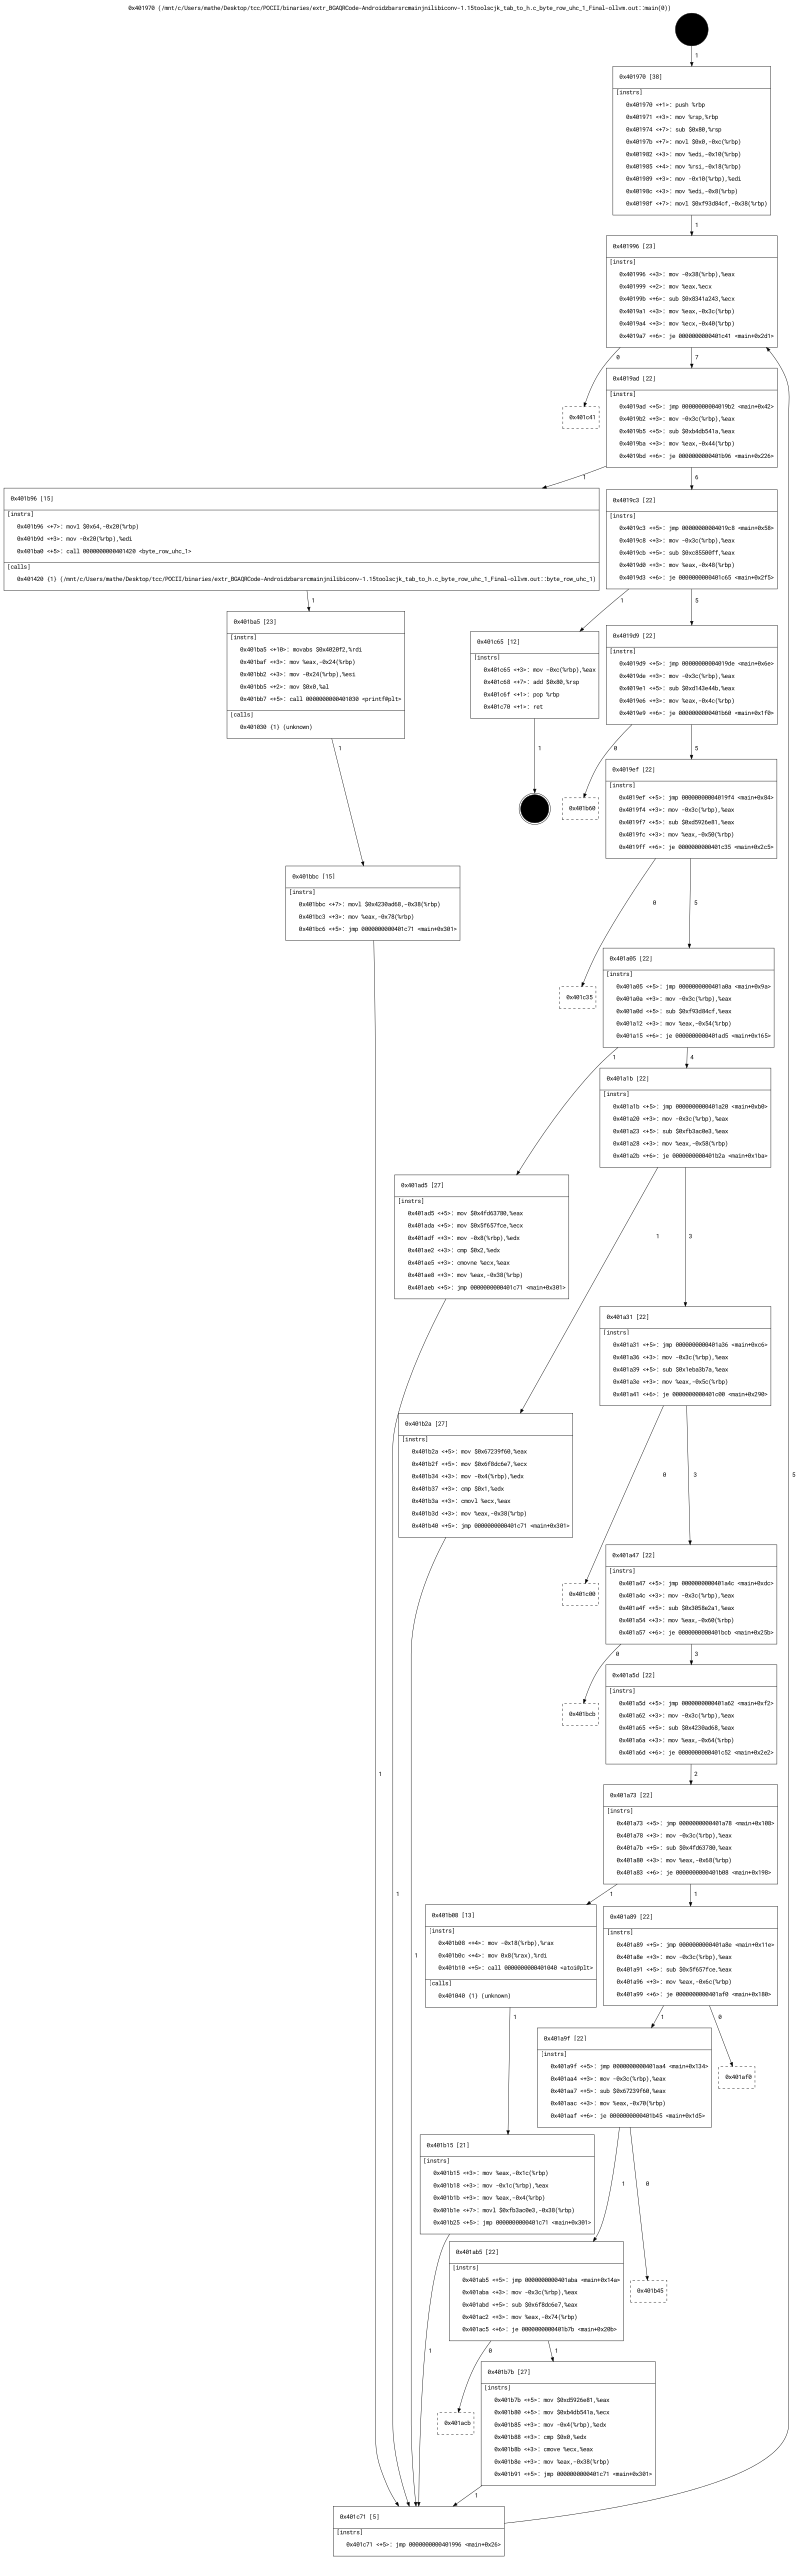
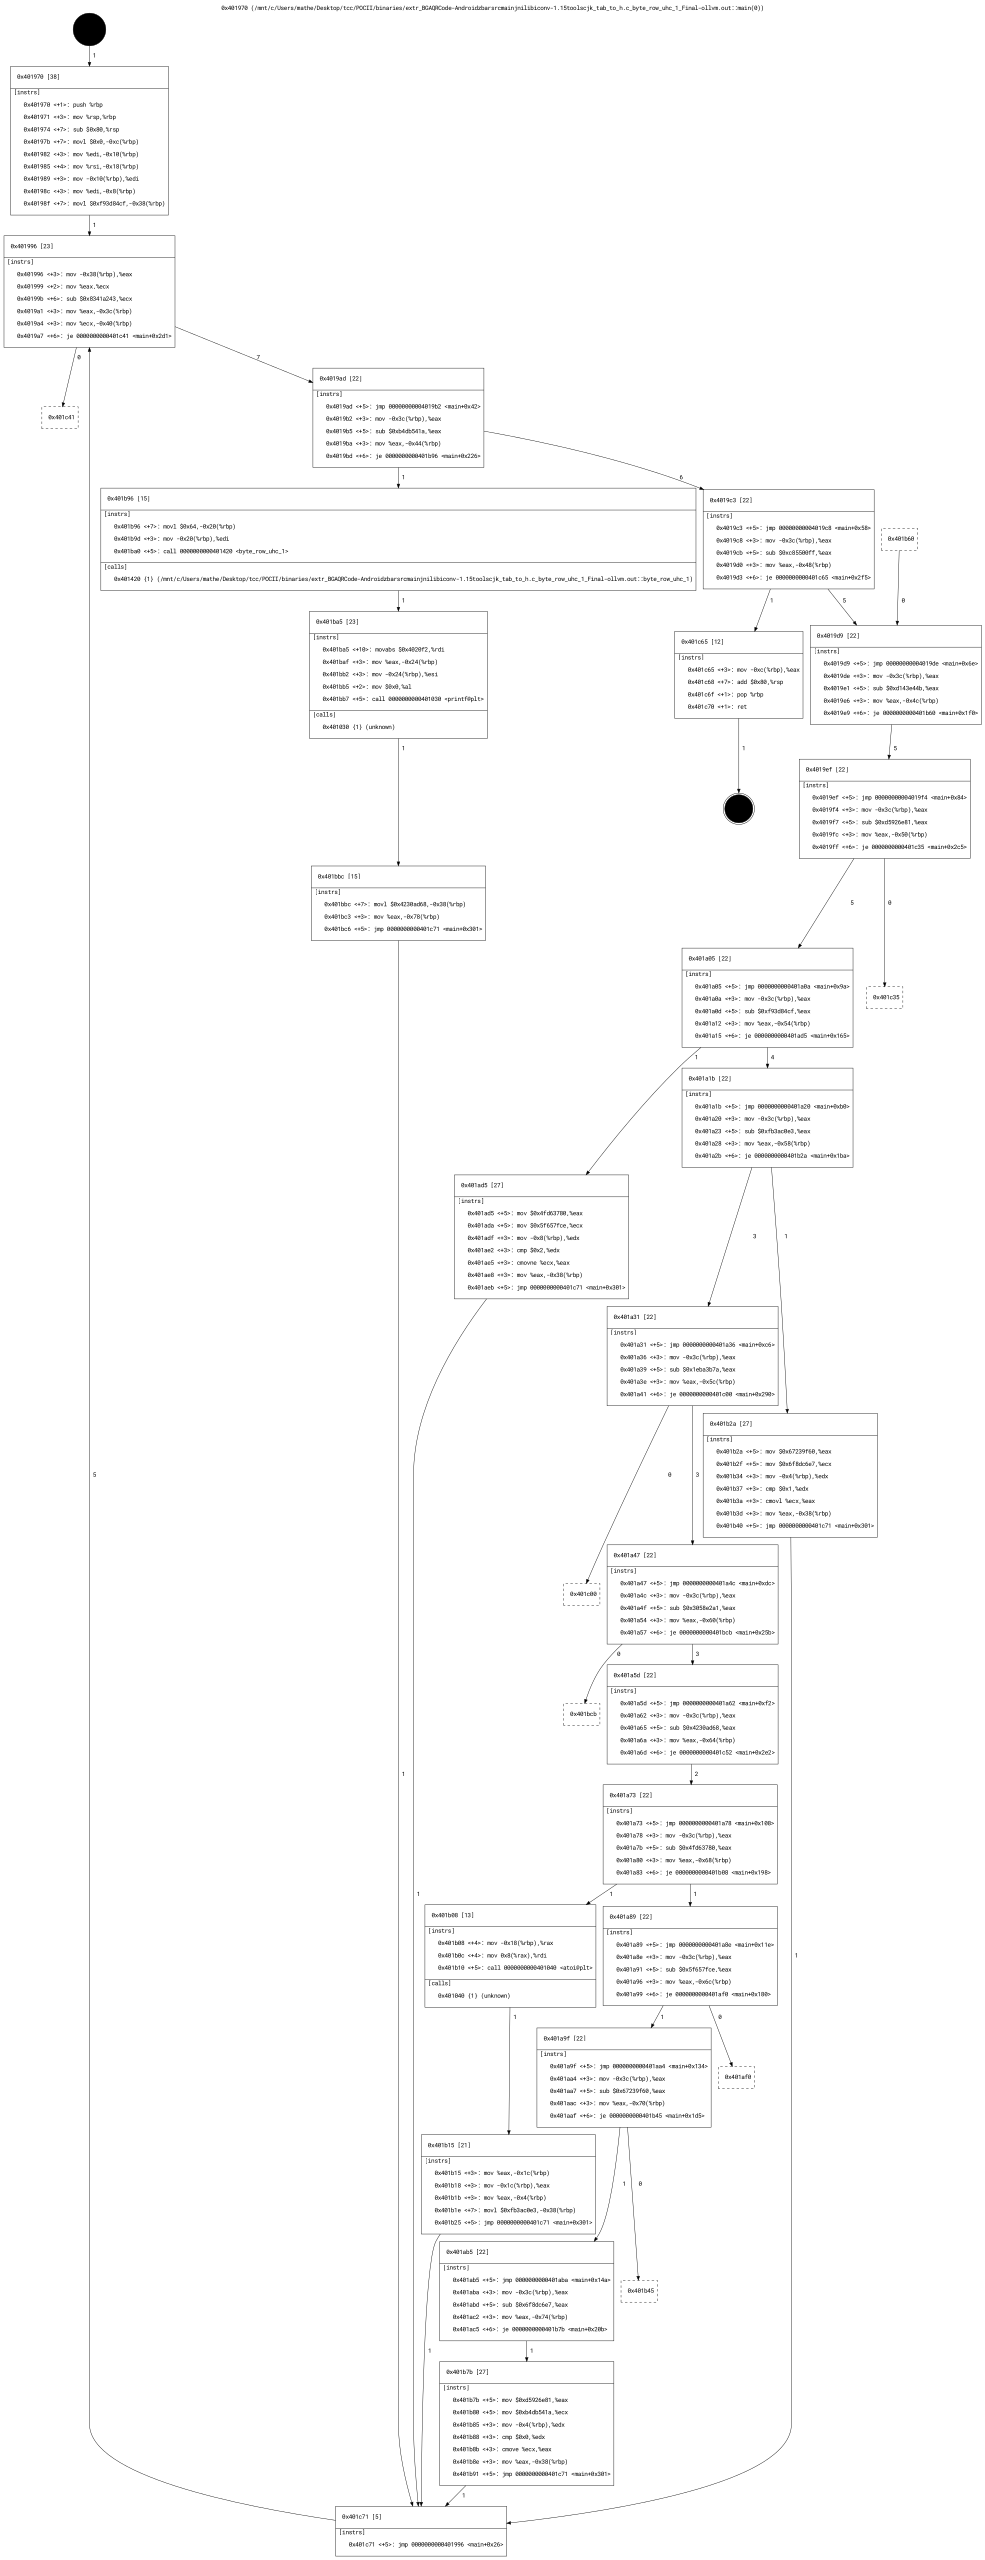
(604, 756) -> (898, 586)
(456, 2424) -> none
